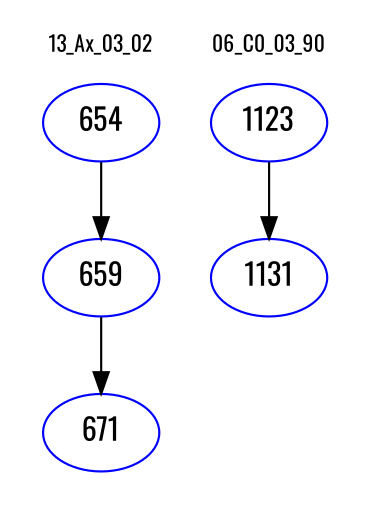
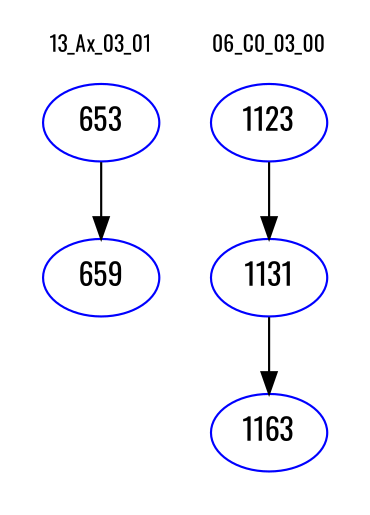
(101, 46) -> (101, 46)
(269, 46) -> (269, 46)
(101, 123) -> (101, 123)
(101, 433) -> none
none -> (269, 433)
